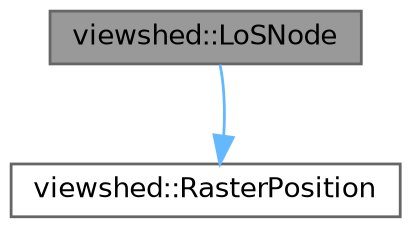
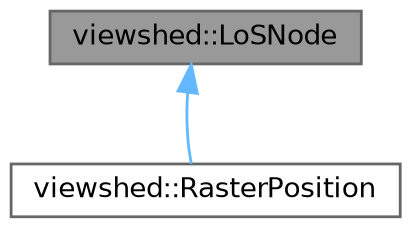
(224, 100) -> (187, 128)
